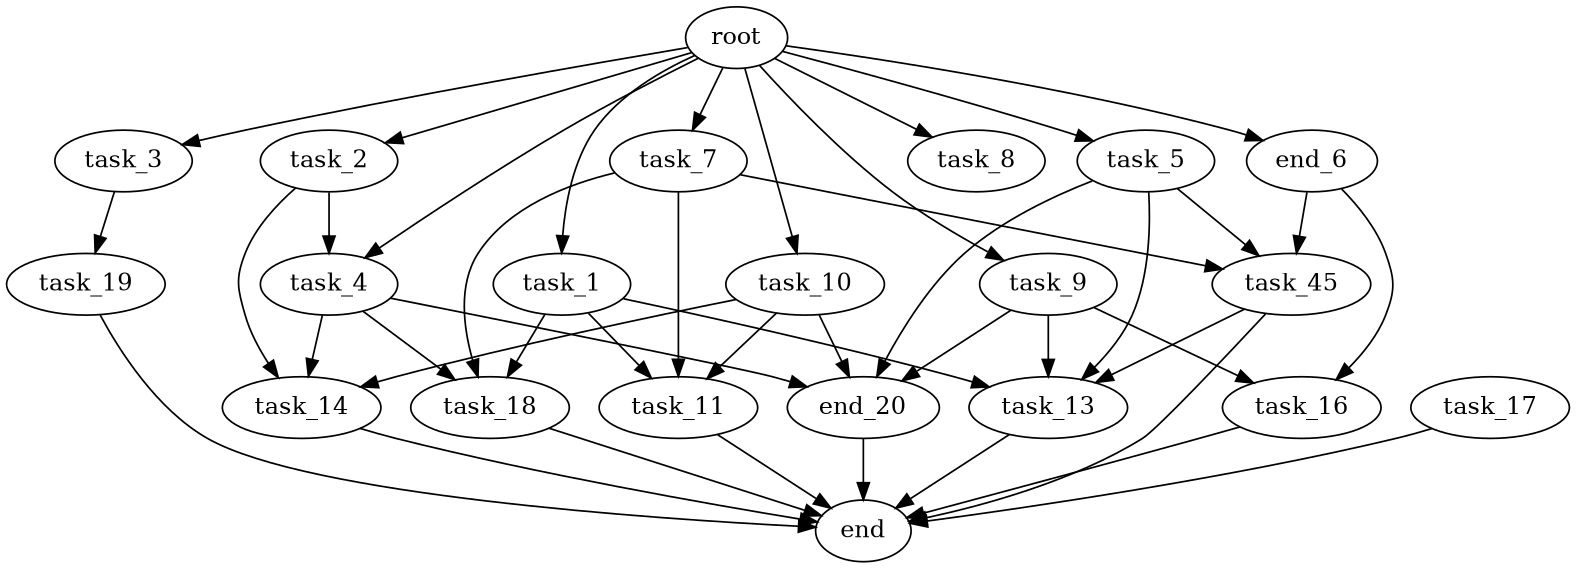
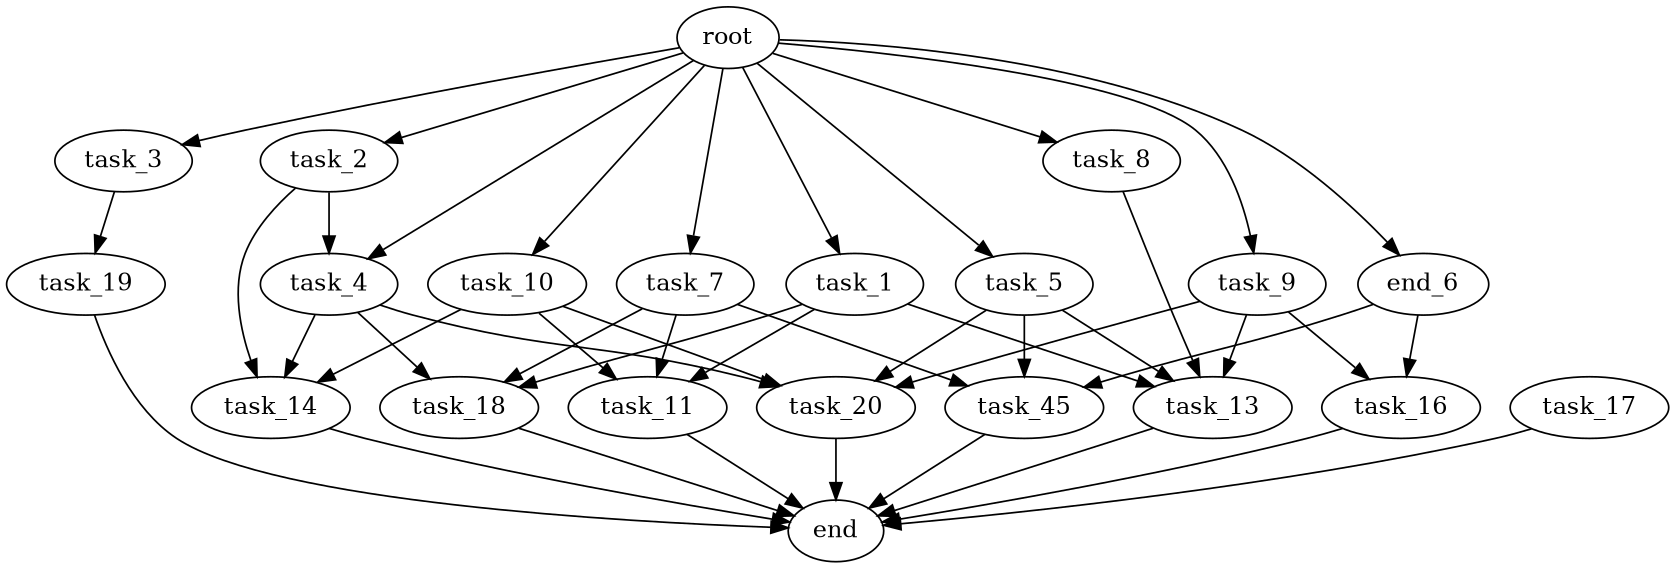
(1185, 339) -> (1157, 276)
(863, 408) -> (836, 408)
